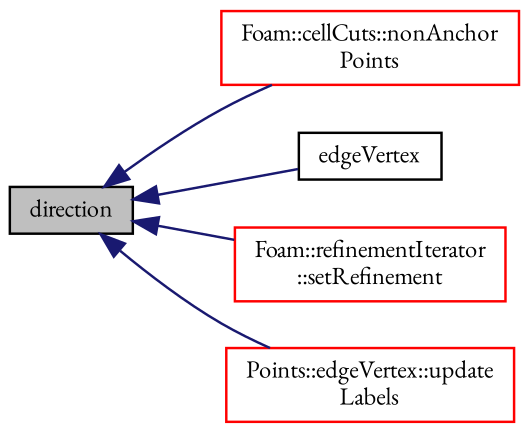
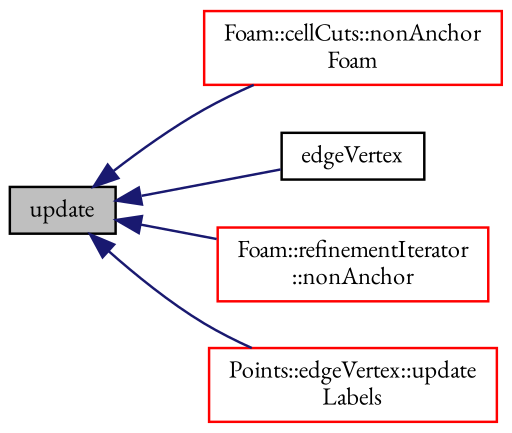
(370, 48) -> (353, 48)
(71, 210) -> (63, 210)
(370, 264) -> (353, 264)
